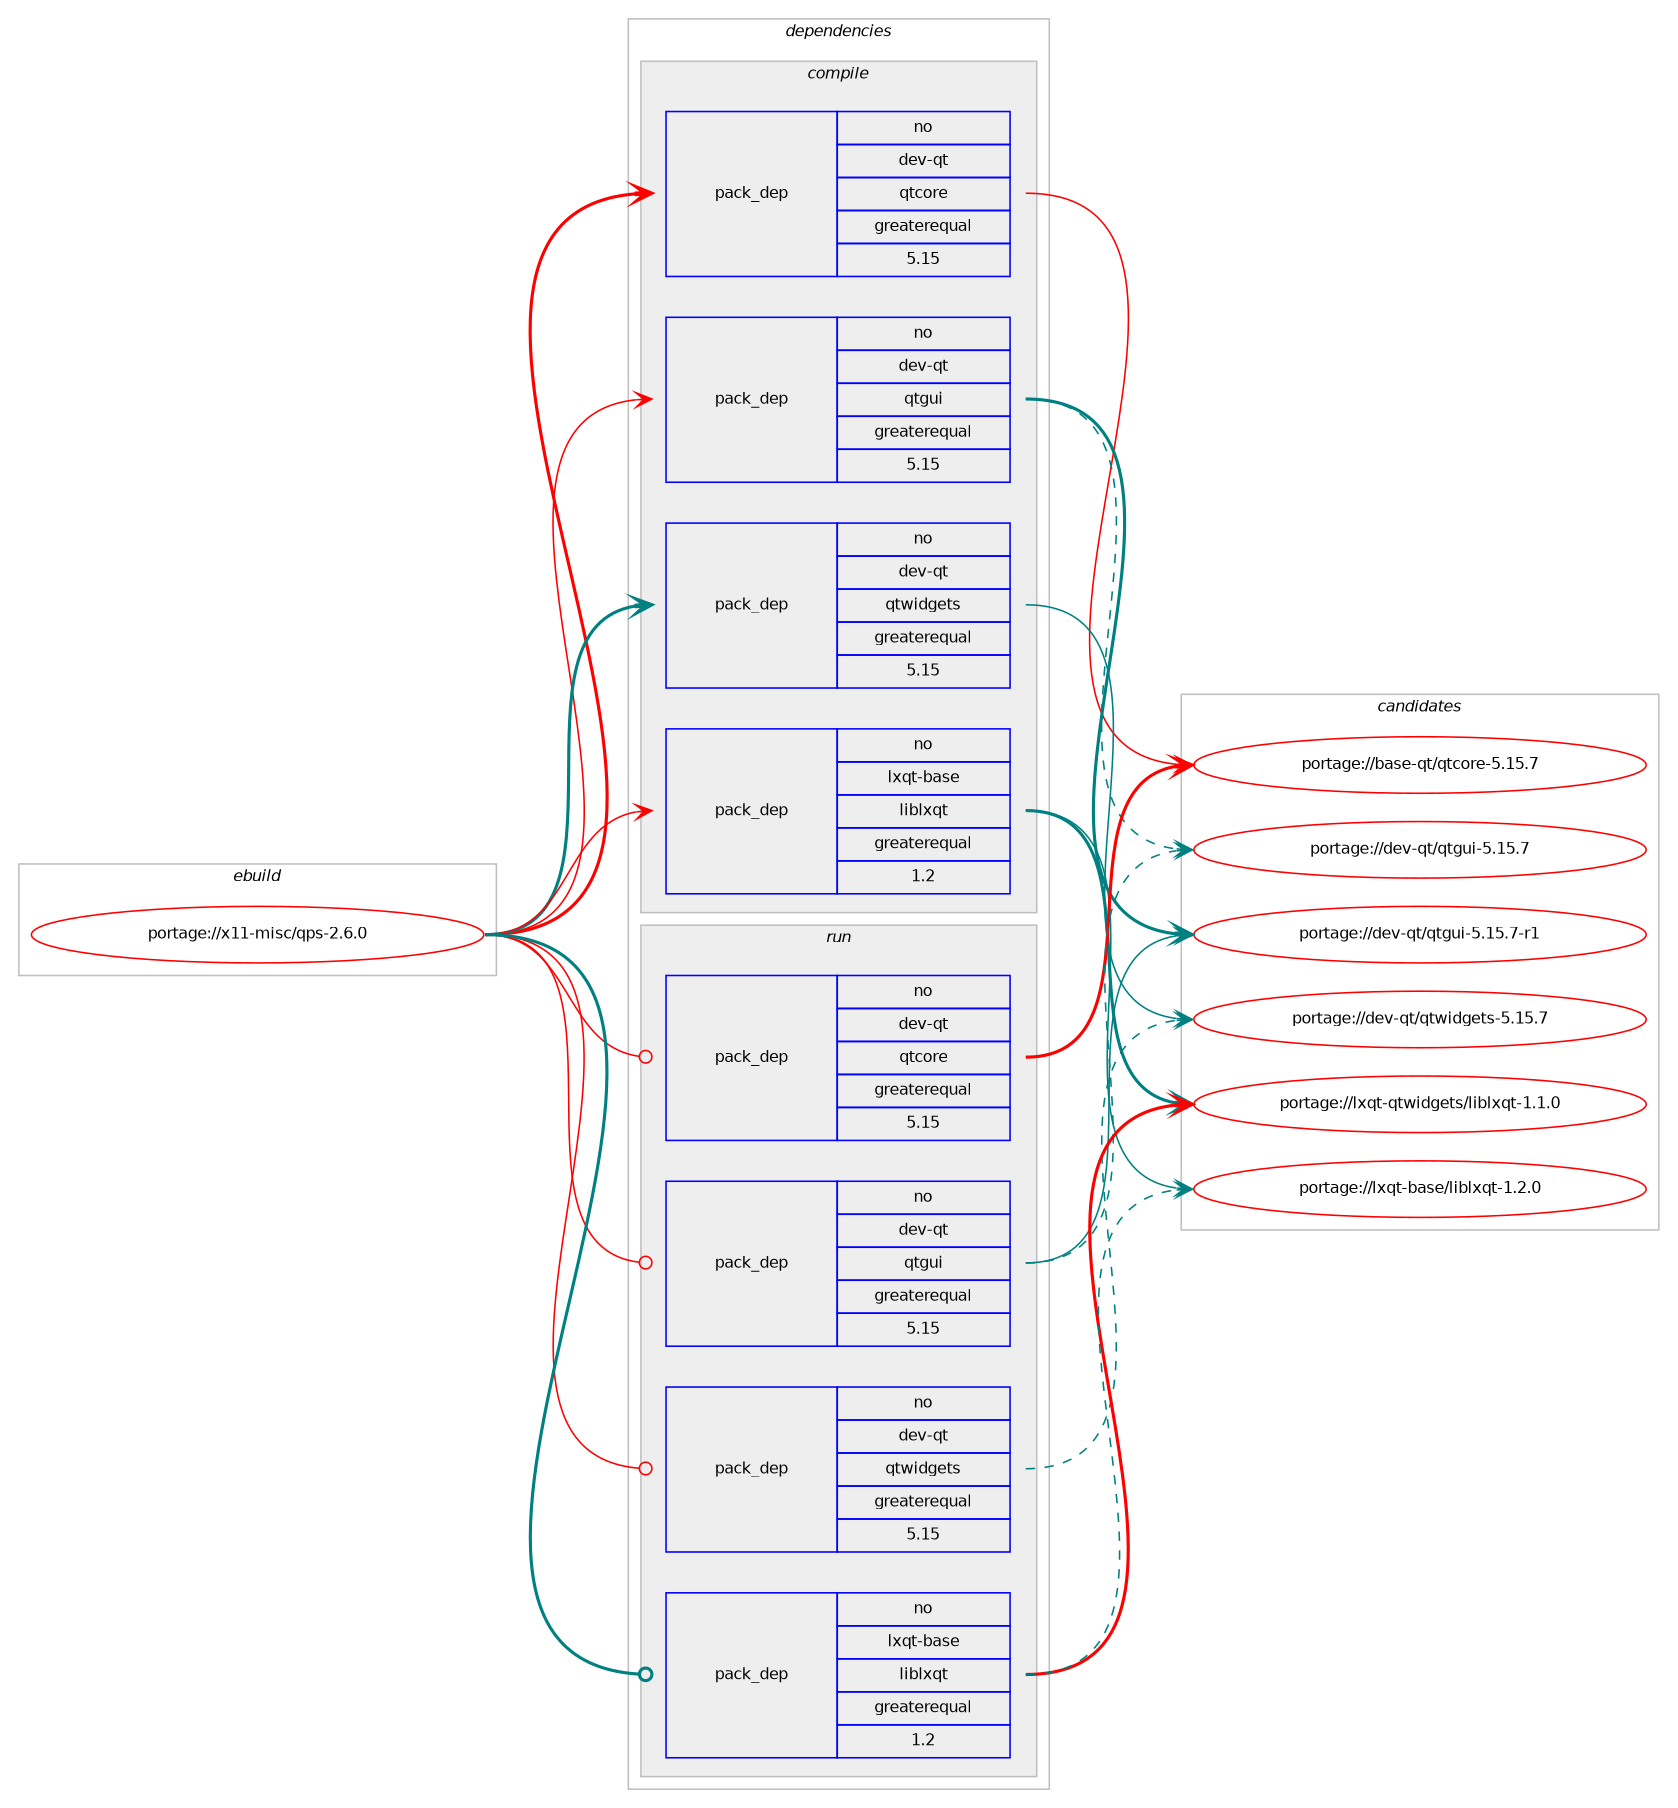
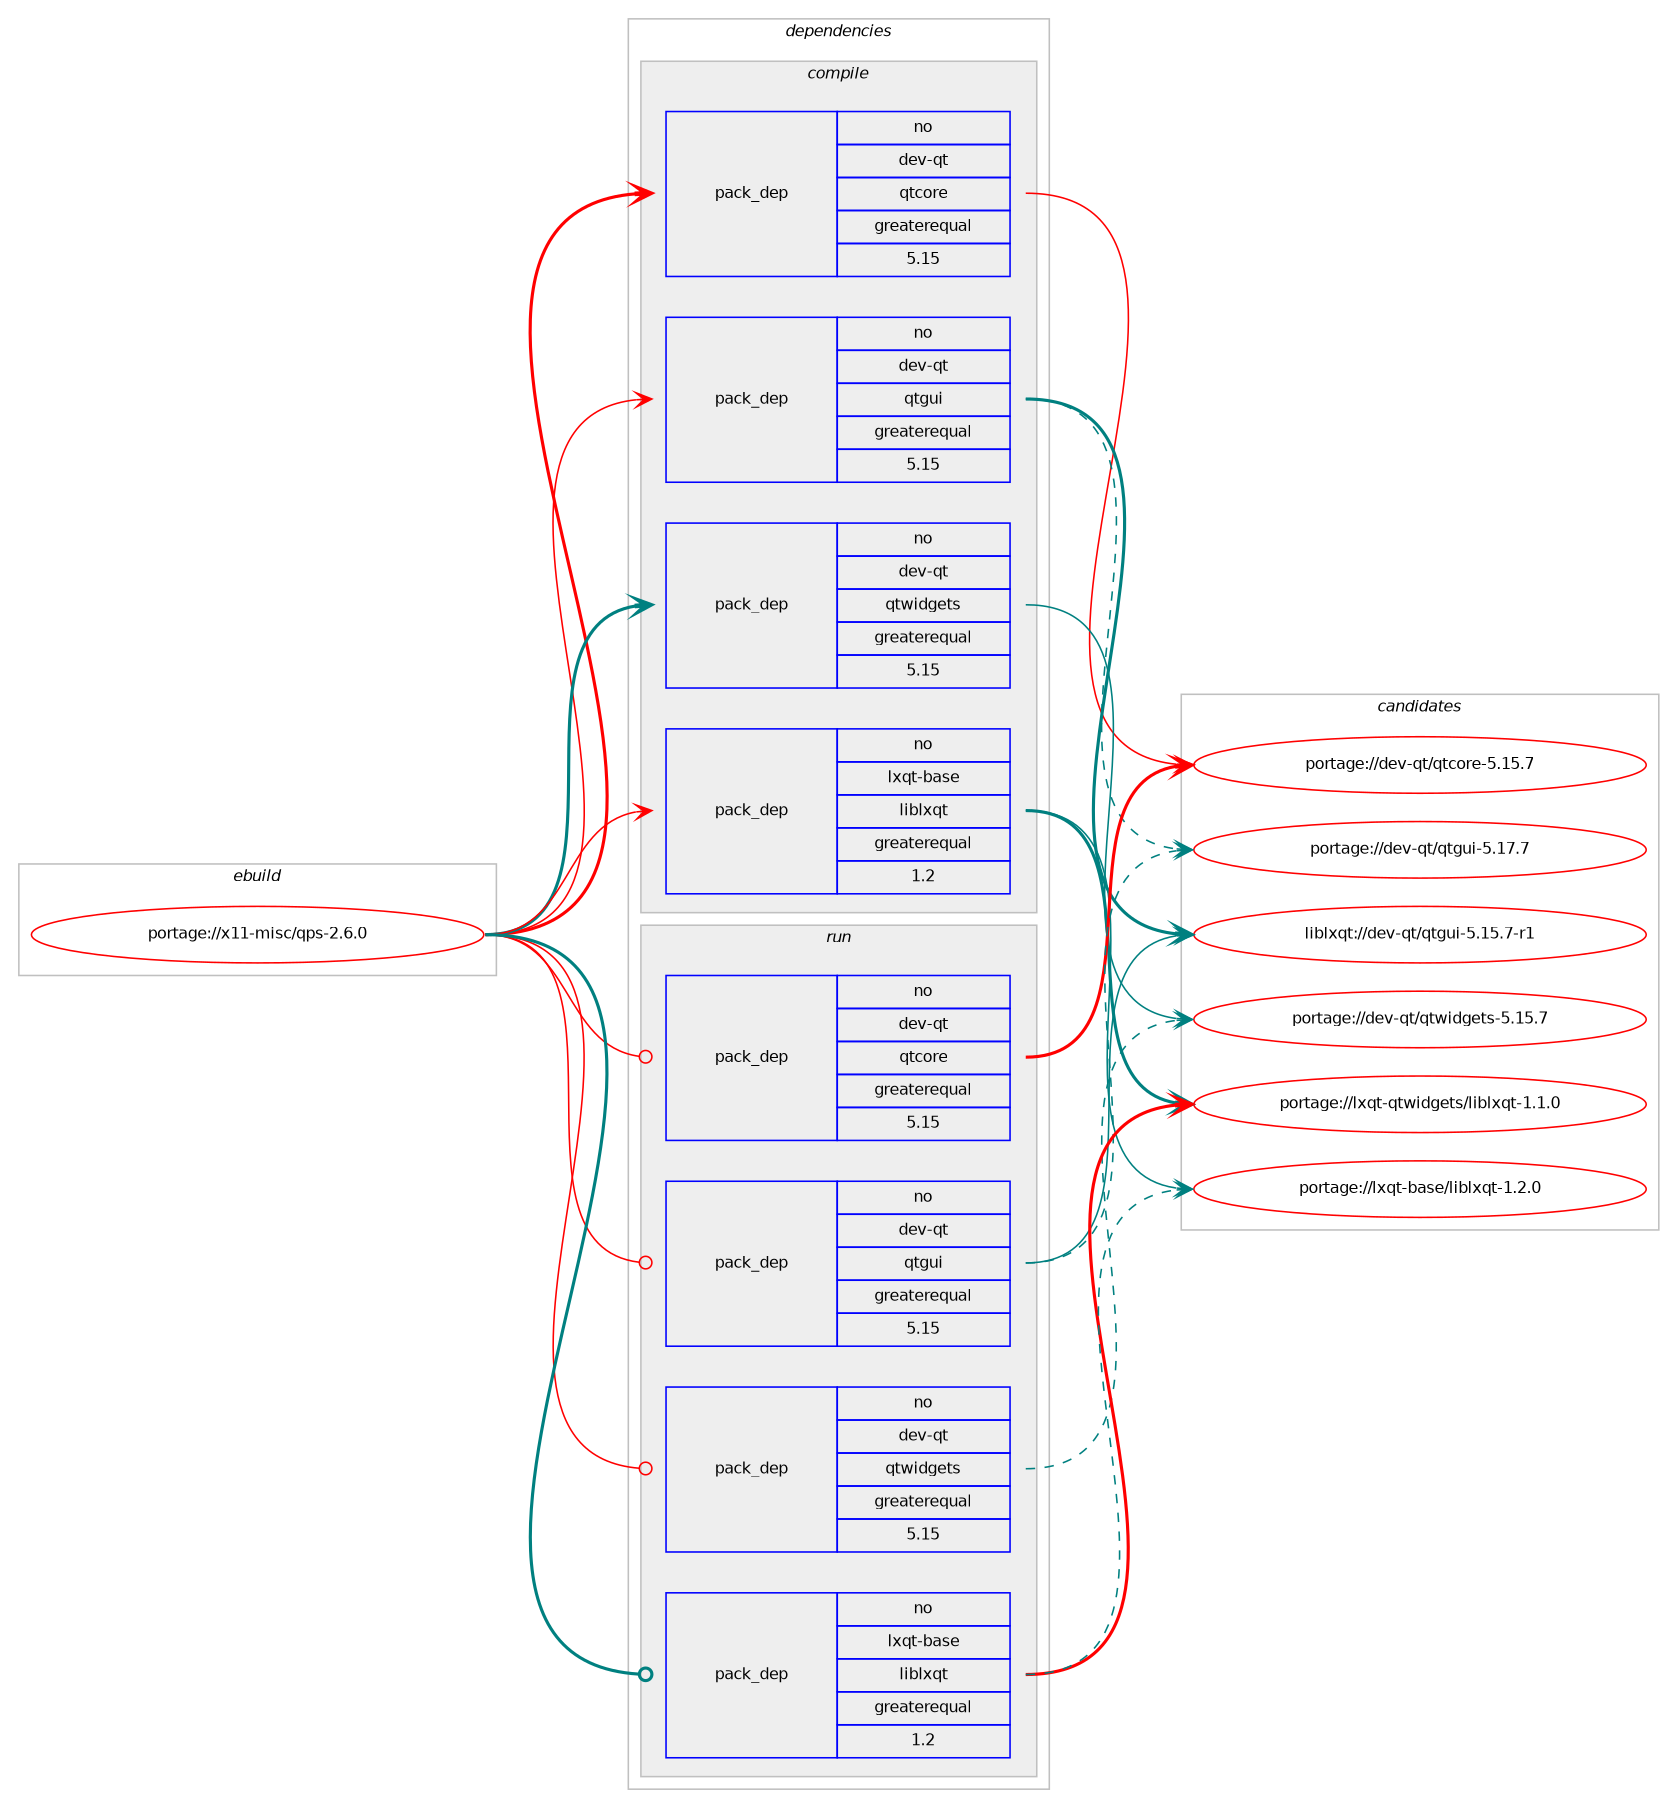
(1420, 765) -> (1420, 765)
(1420, 850) -> (1420, 850)
(1420, 935) -> (1420, 935)
